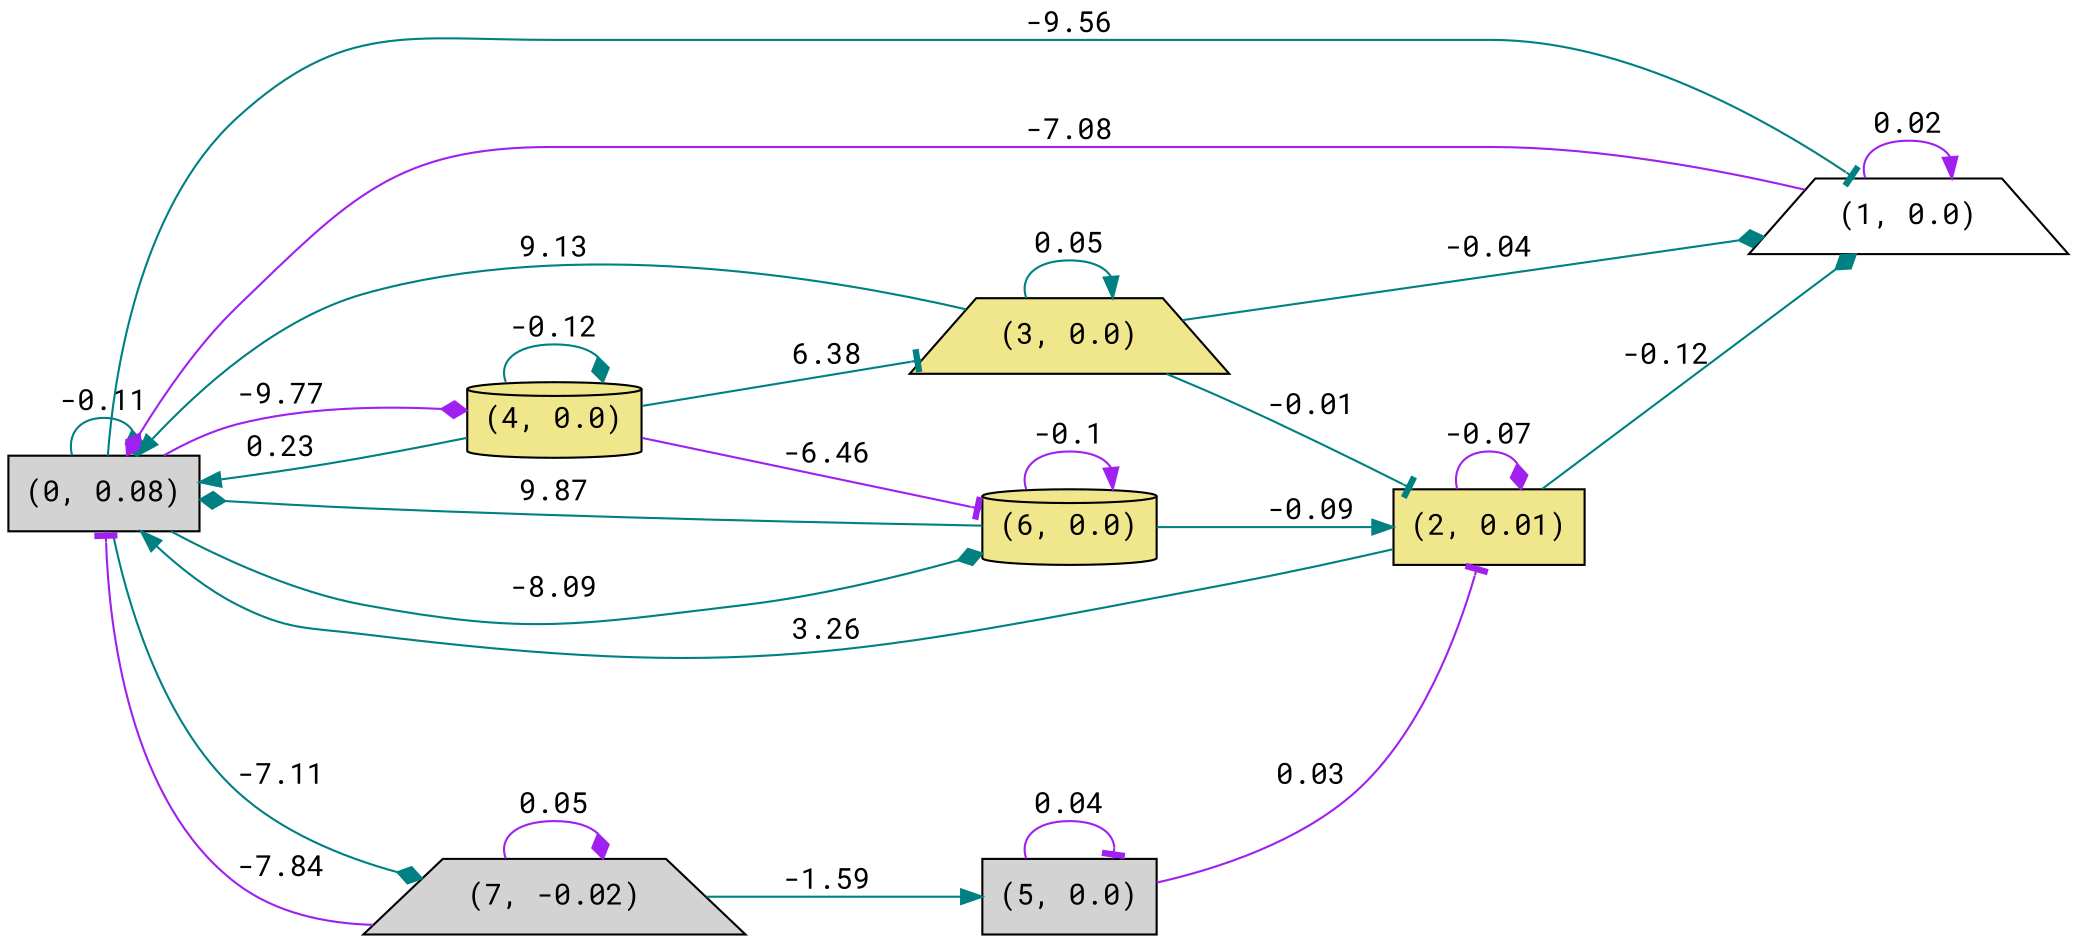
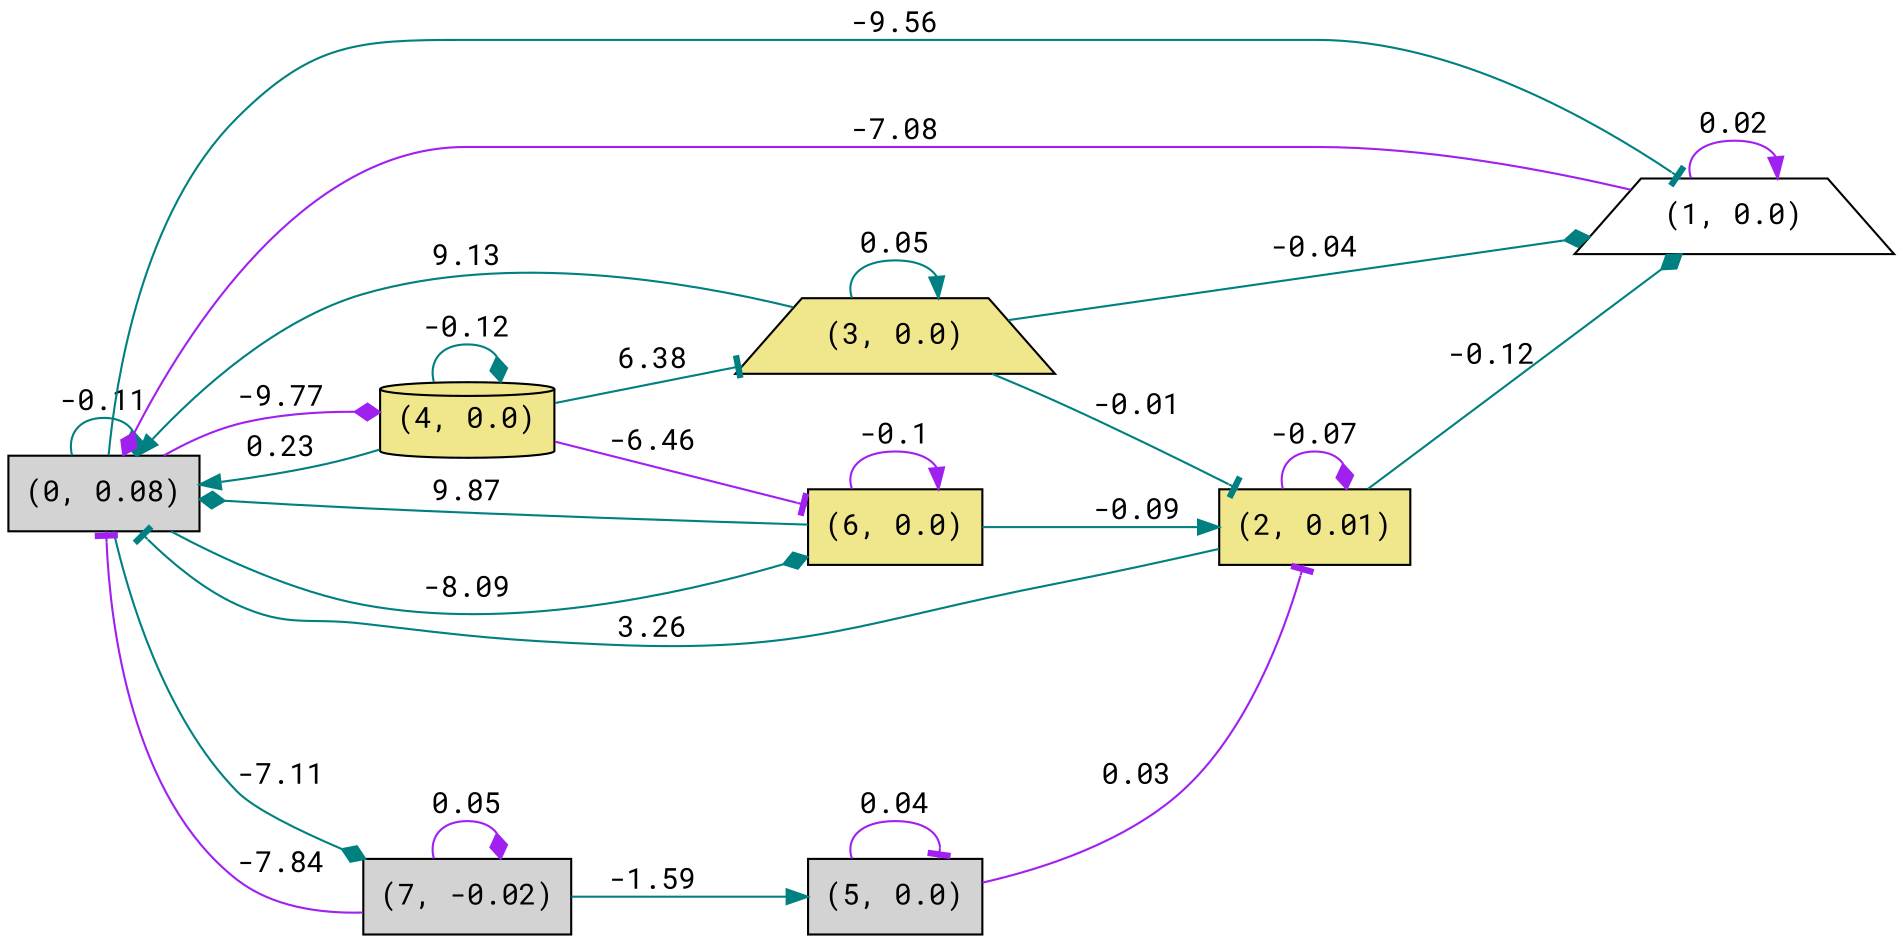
(1069, 527) -> (895, 527)
(767, 655) -> (676, 646)
(554, 897) -> (467, 897)
